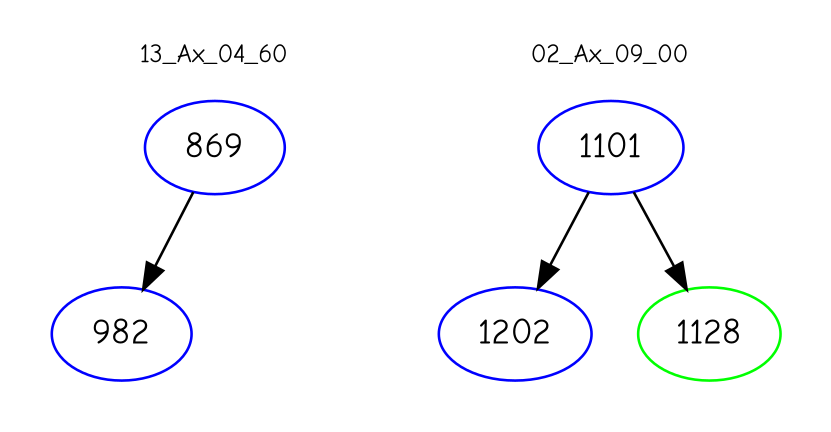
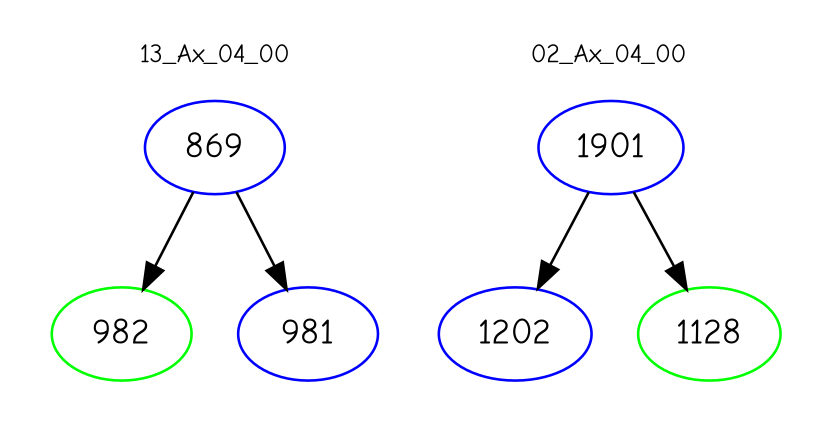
(215, 56) -> (215, 56)
(610, 56) -> (610, 56)
(611, 148) -> (611, 148)
(122, 334) -> (122, 334)
none -> (308, 334)
